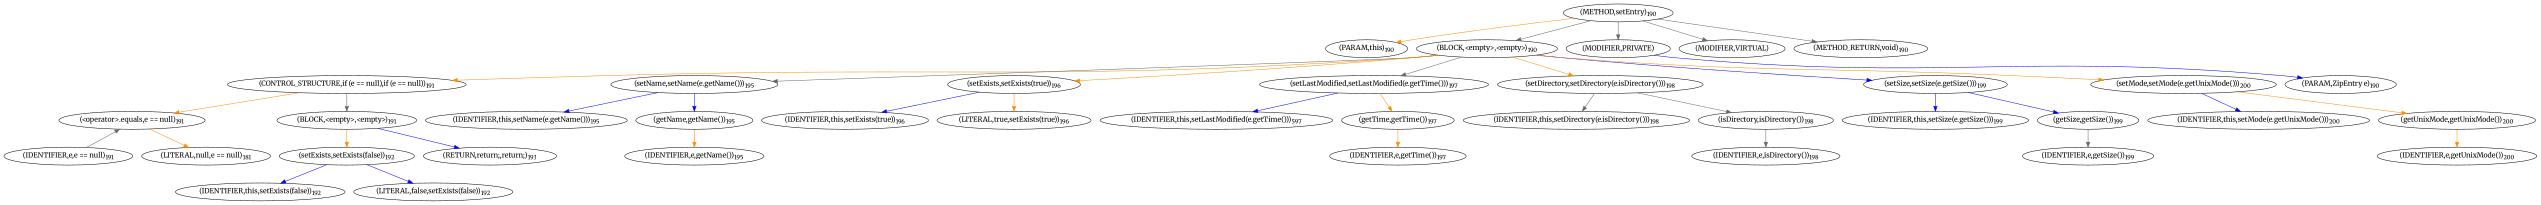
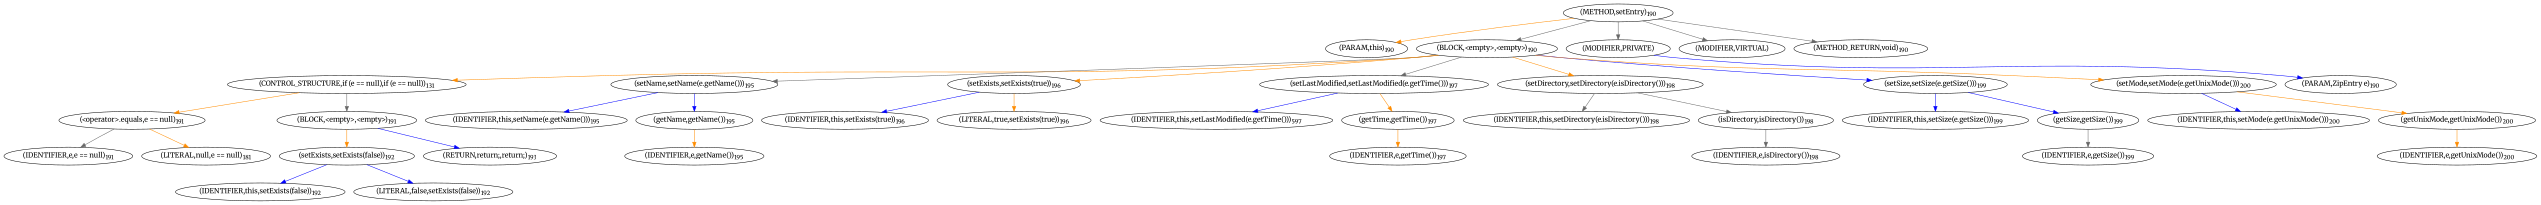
(430, 84) -> (430, 84)
(101, 140) -> (99, 137)
